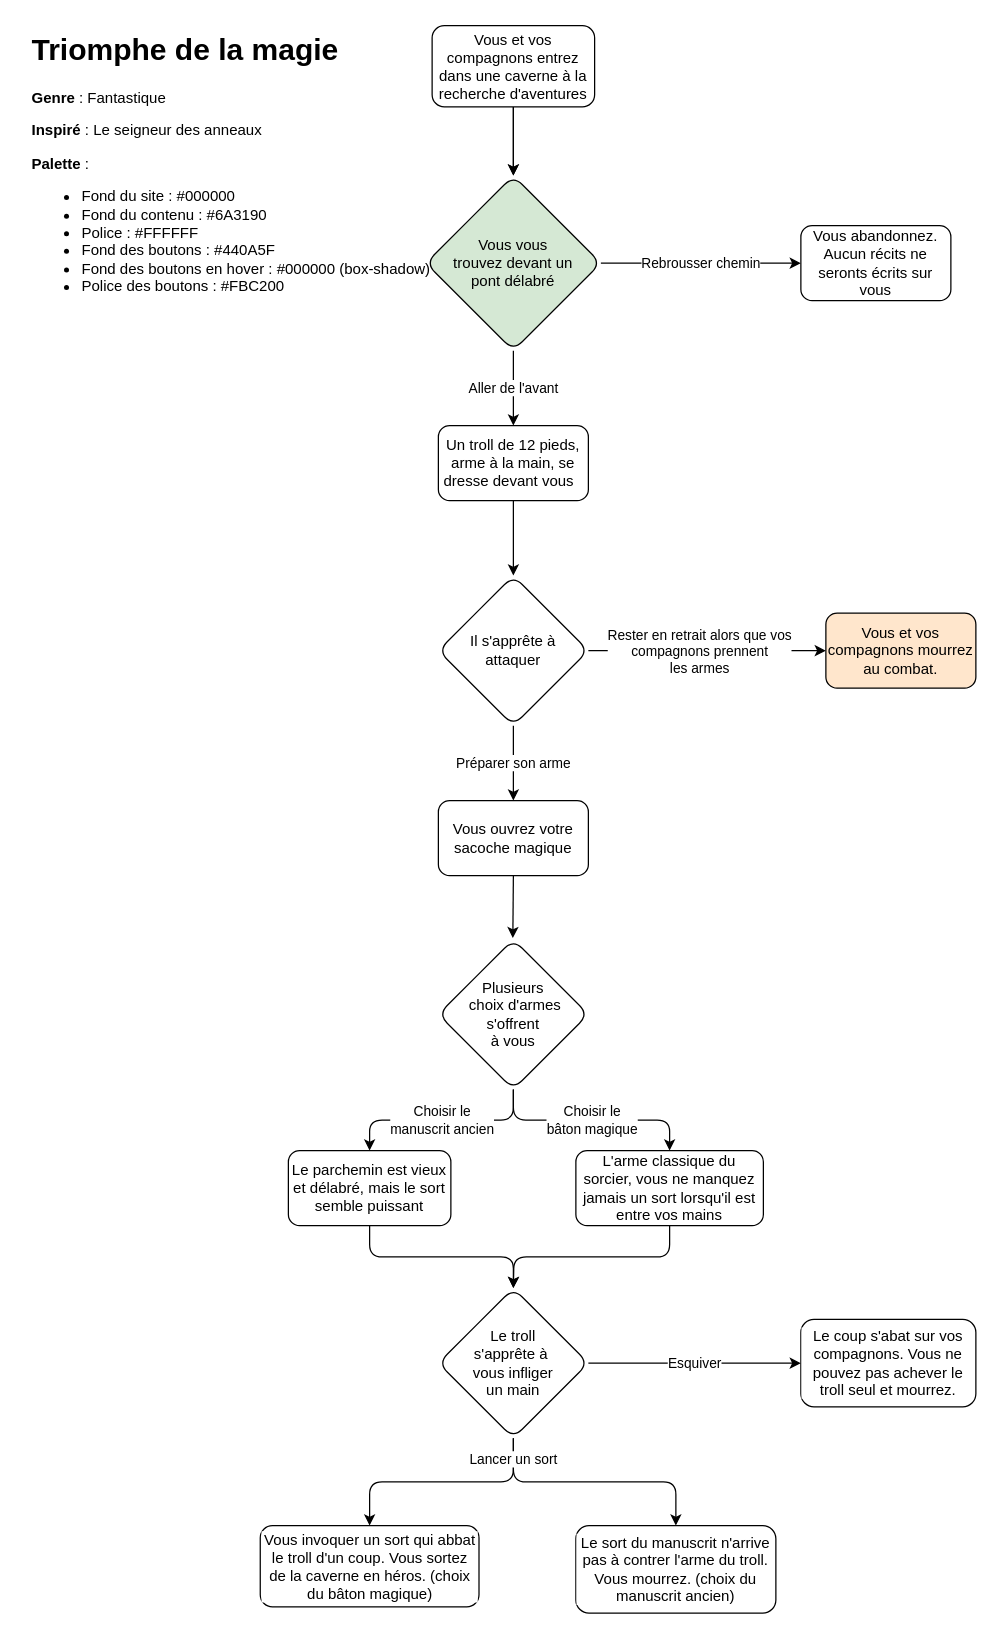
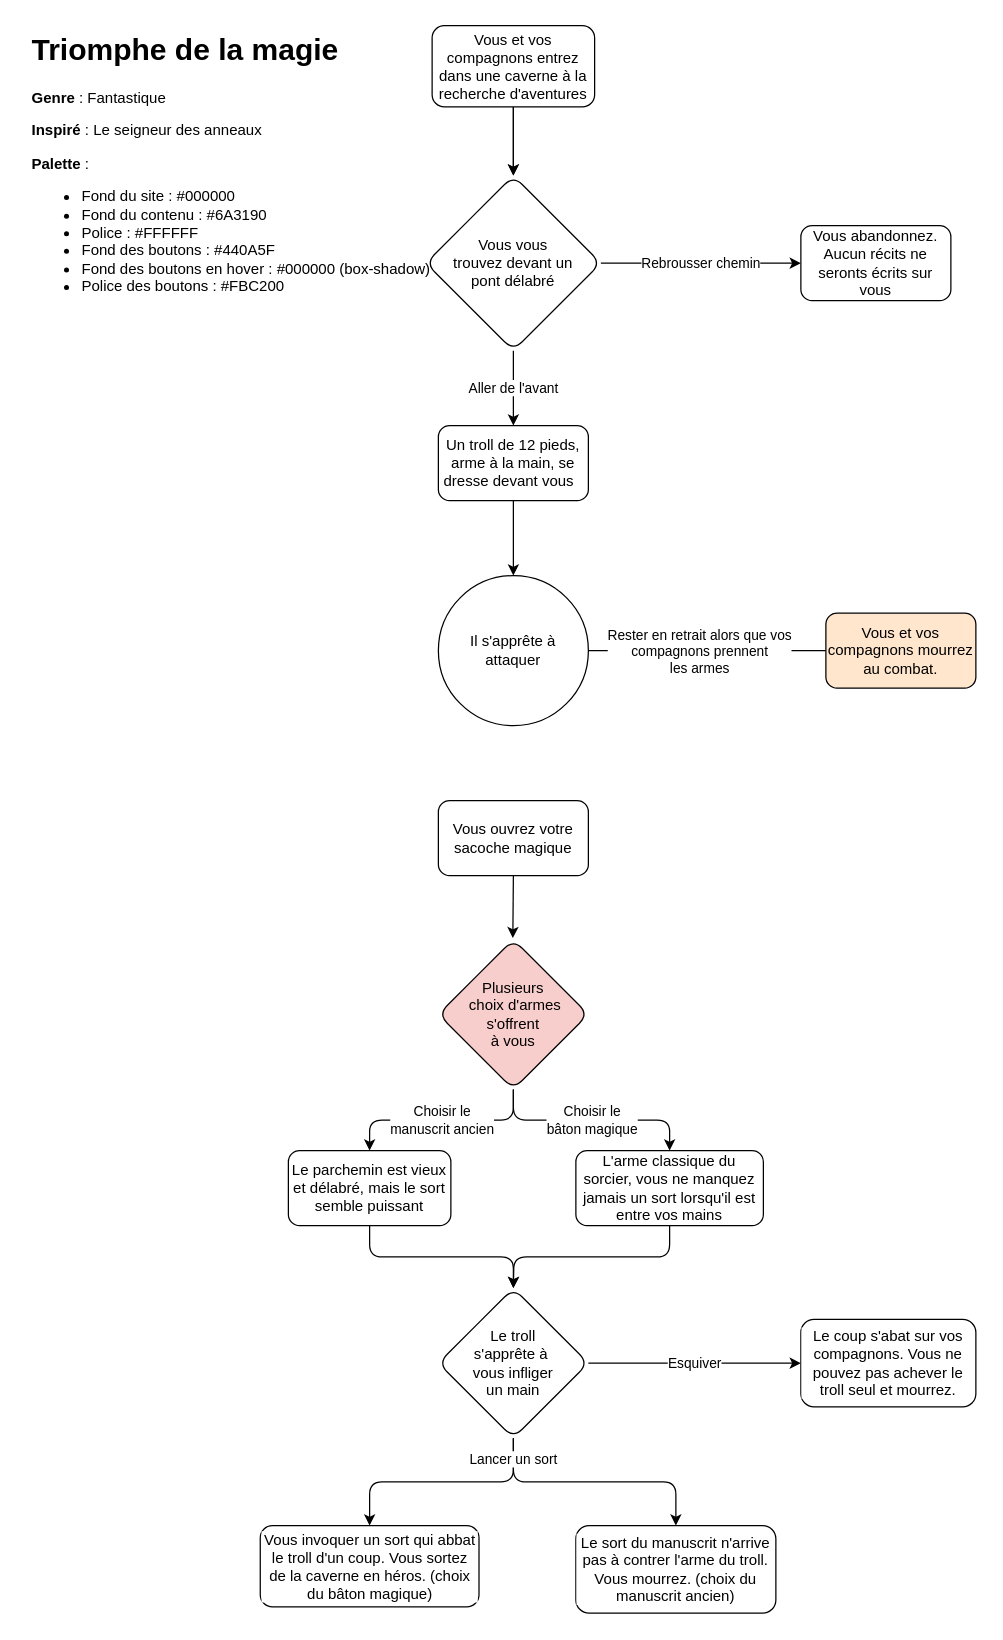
(513, 263) -> (513, 263)
(513, 651) -> (513, 651)
(816, 651) -> (819, 651)
(513, 759) -> none
(513, 1014) -> (513, 1014)
